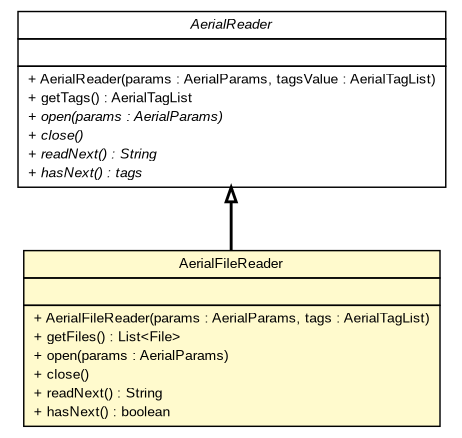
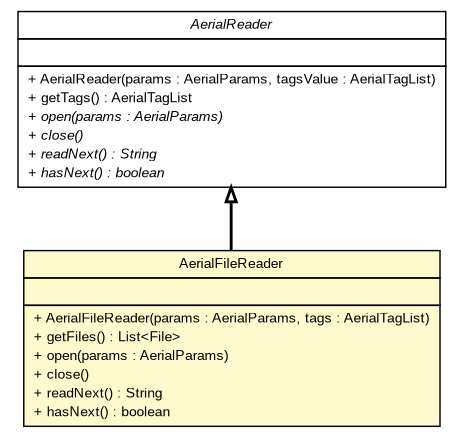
(86, 173) -> (96, 173)
